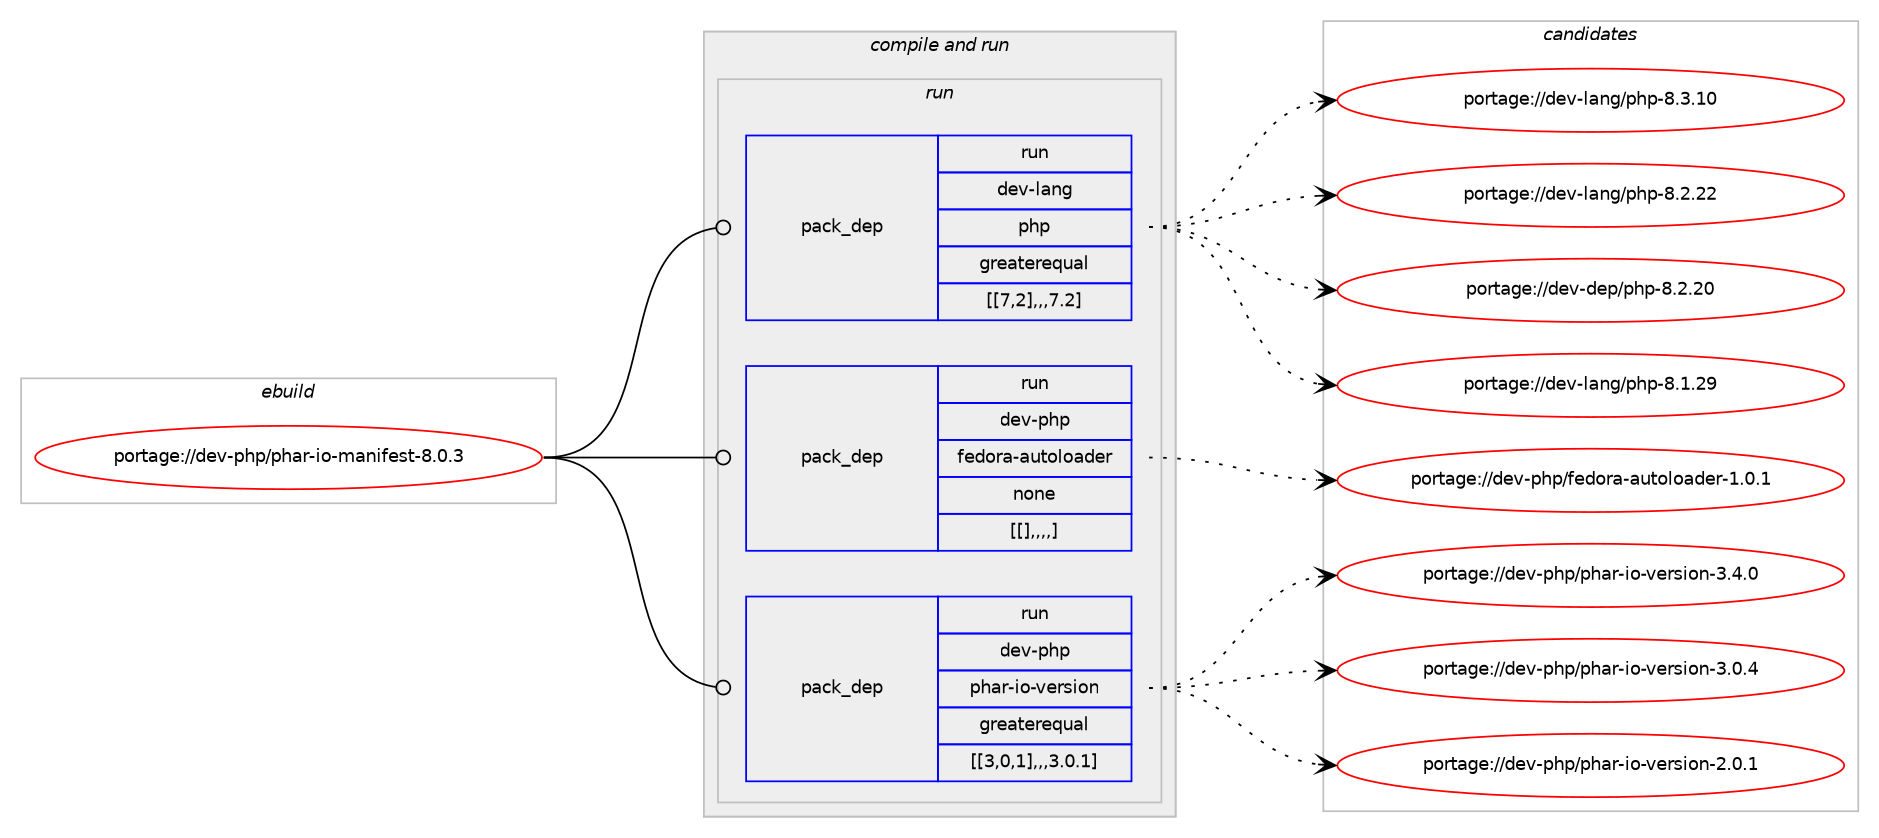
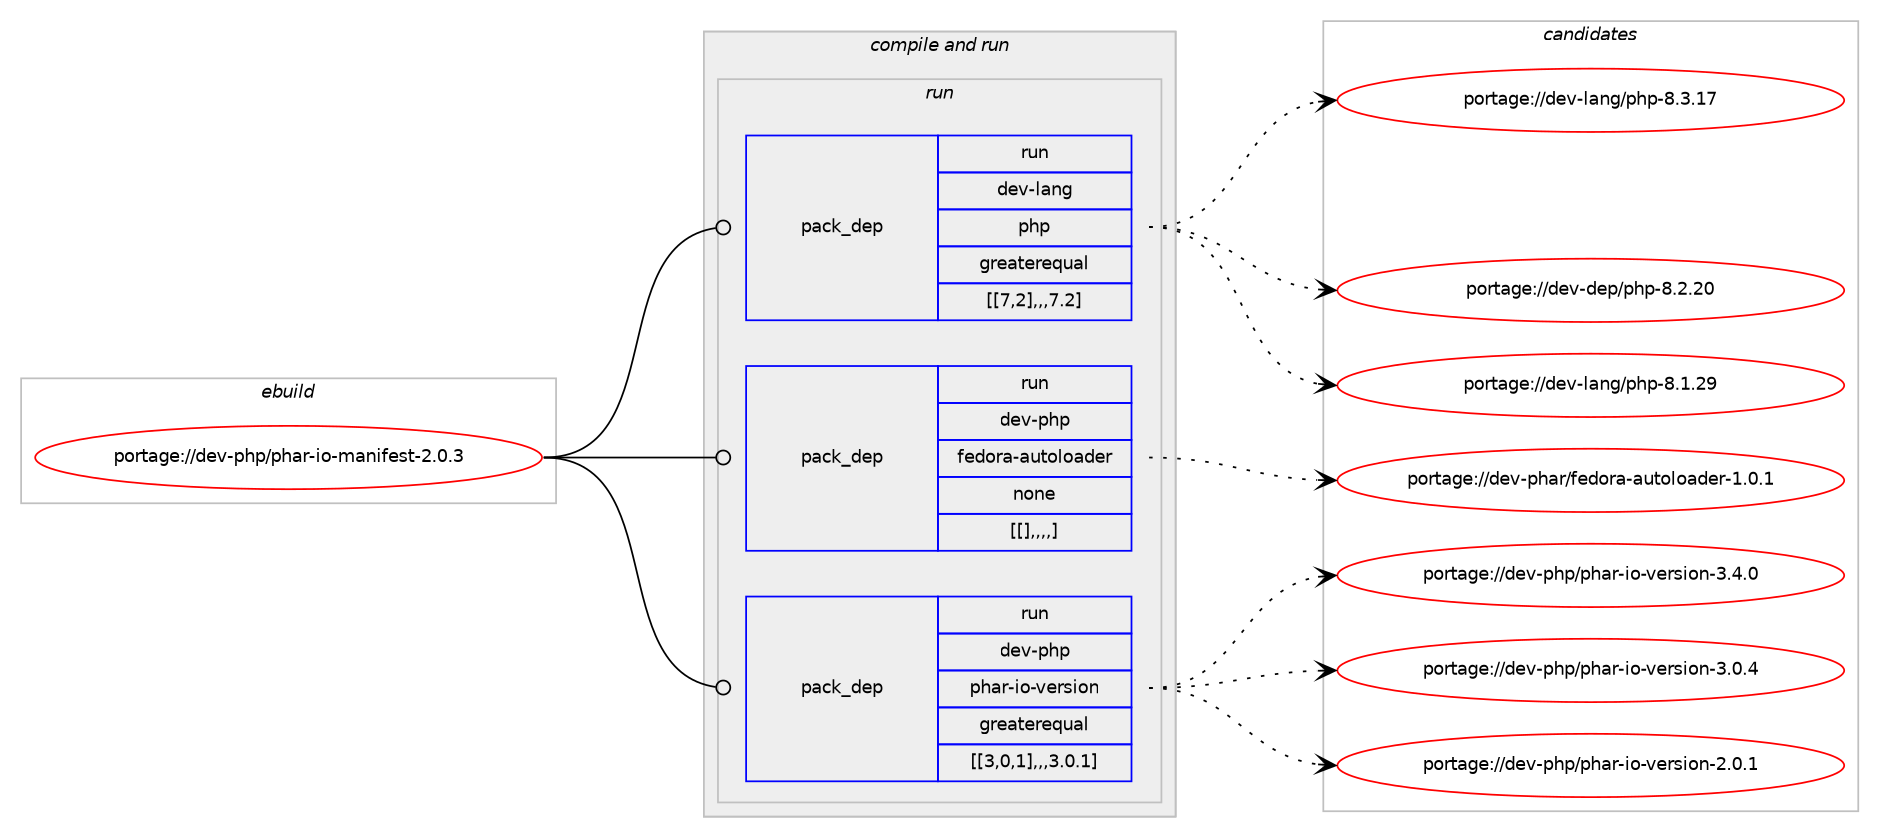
(1591, 100) -> (1591, 100)
(1591, 195) -> none
(289, 458) -> (289, 458)
(1591, 480) -> (1591, 480)
